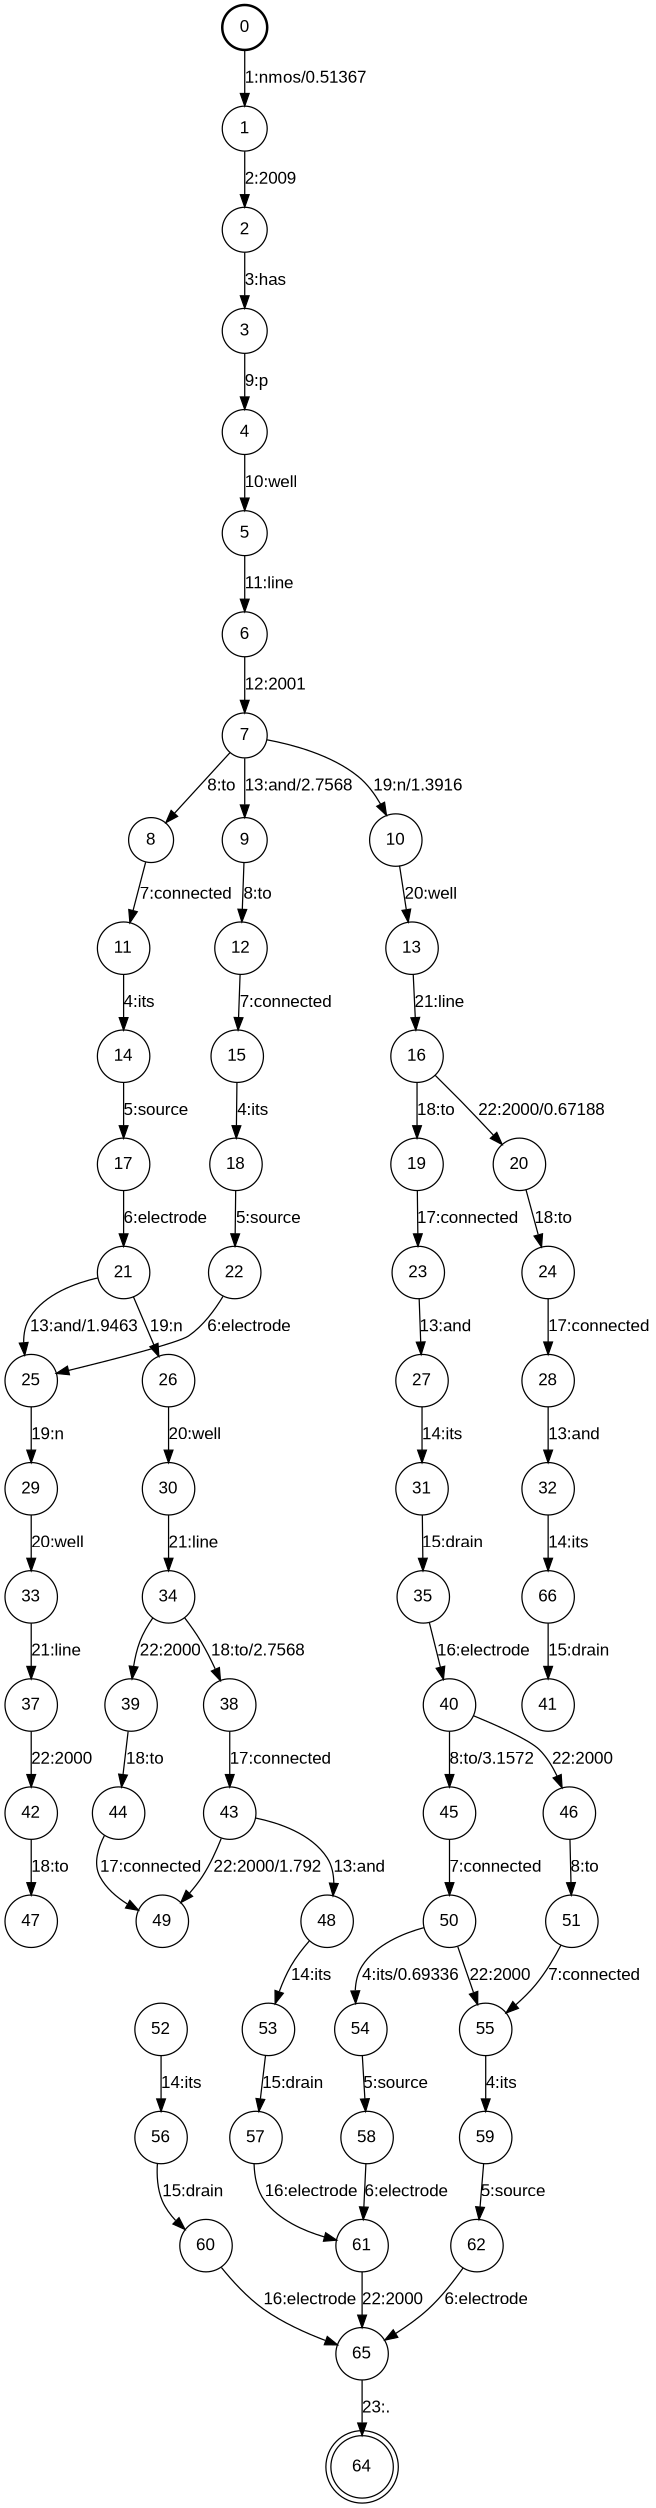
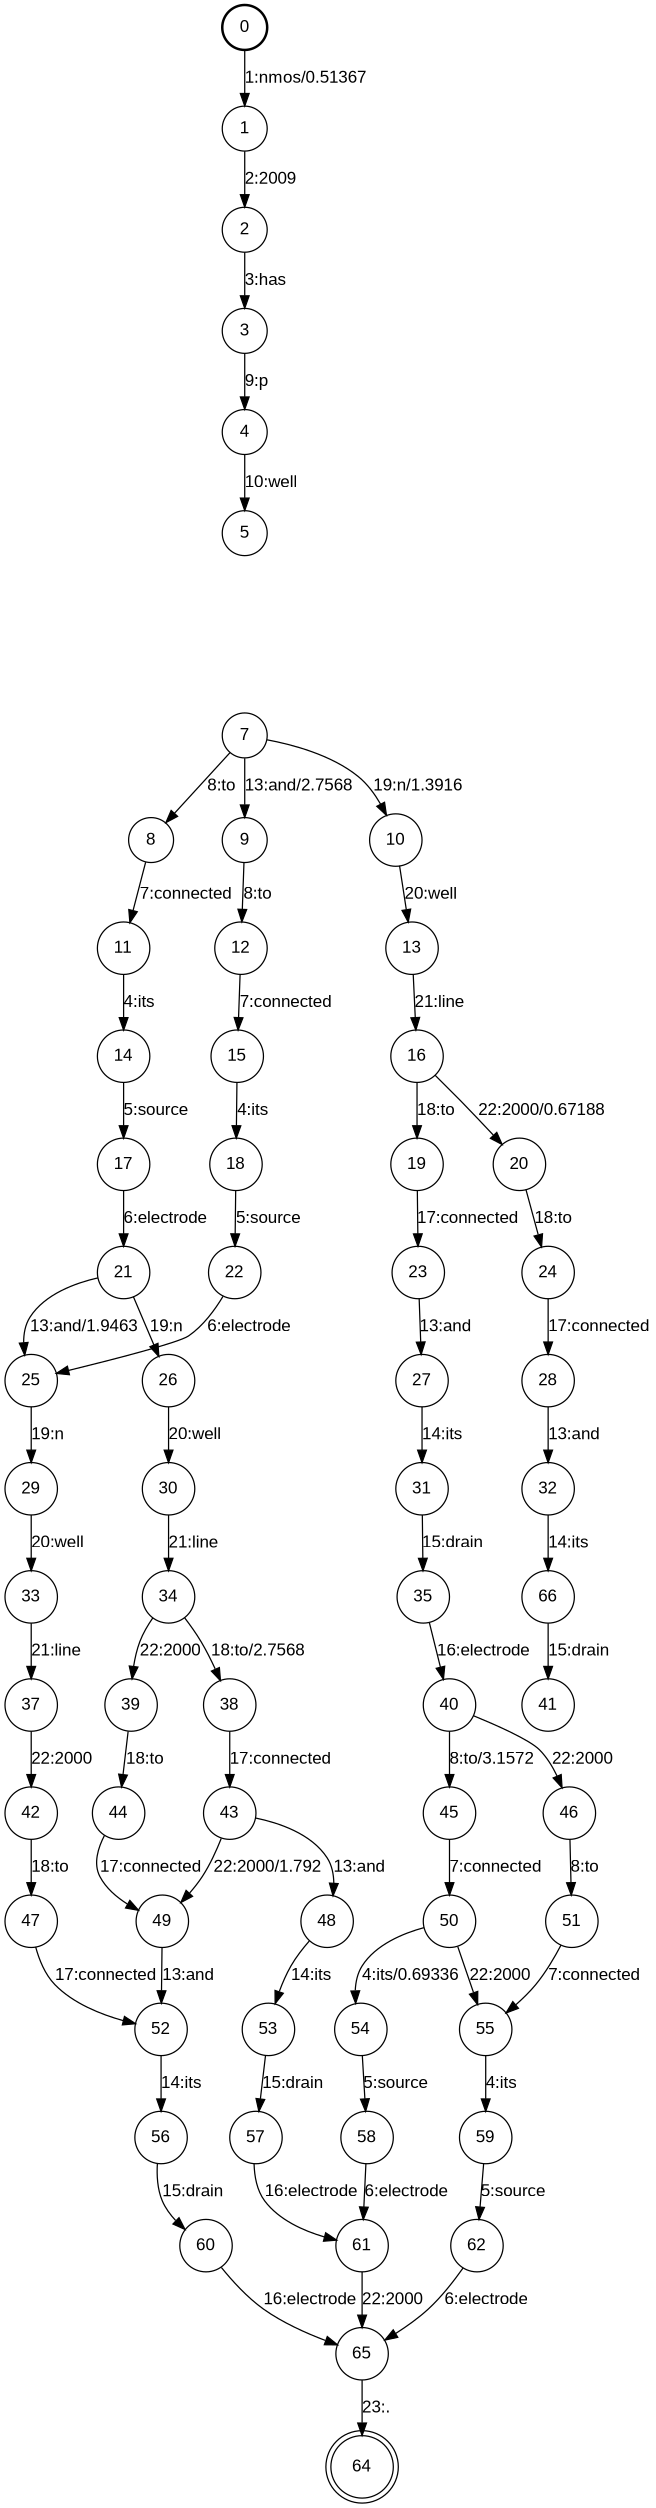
(245, 634) -> none
none -> (162, 1969)
none -> (68, 1996)
